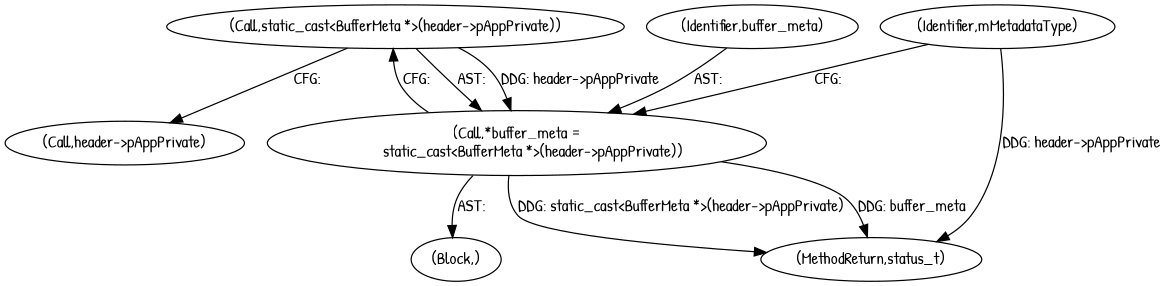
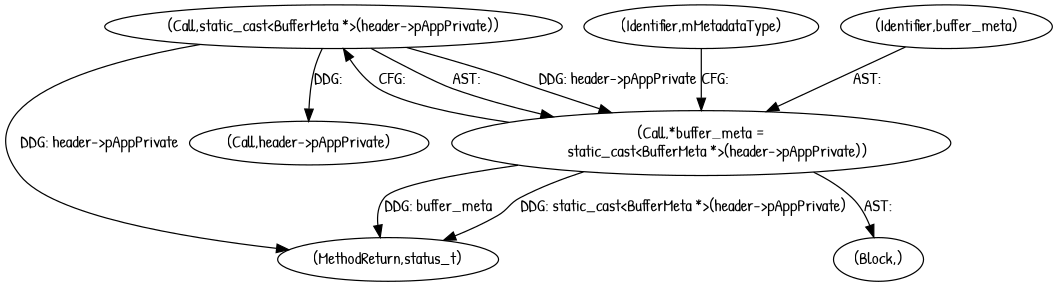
(309, 80) -> (330, 80)
(998, 151) -> (22, 177)
